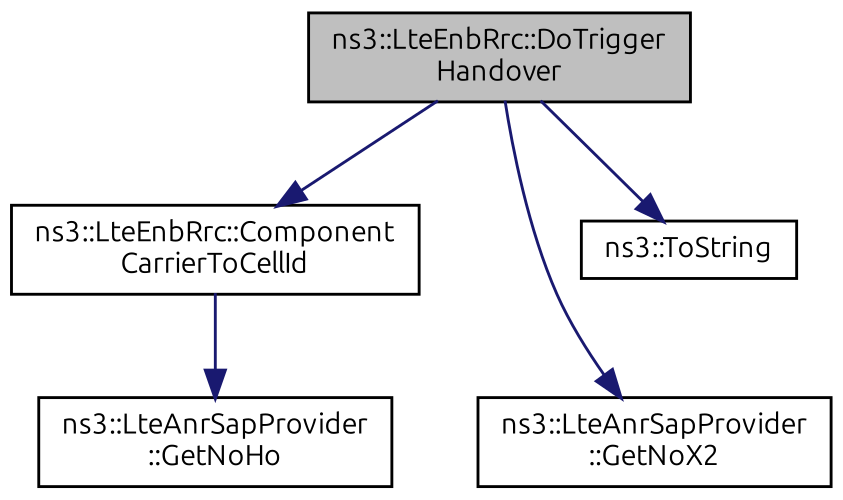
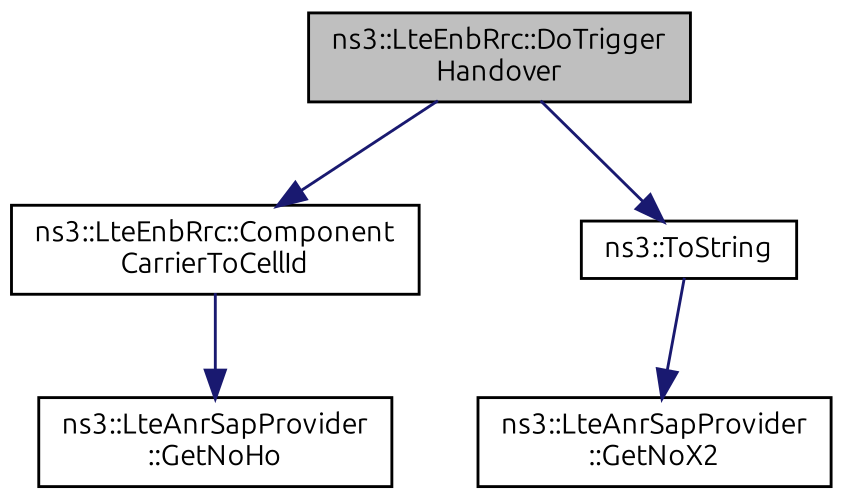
(538, 244) -> (676, 324)
